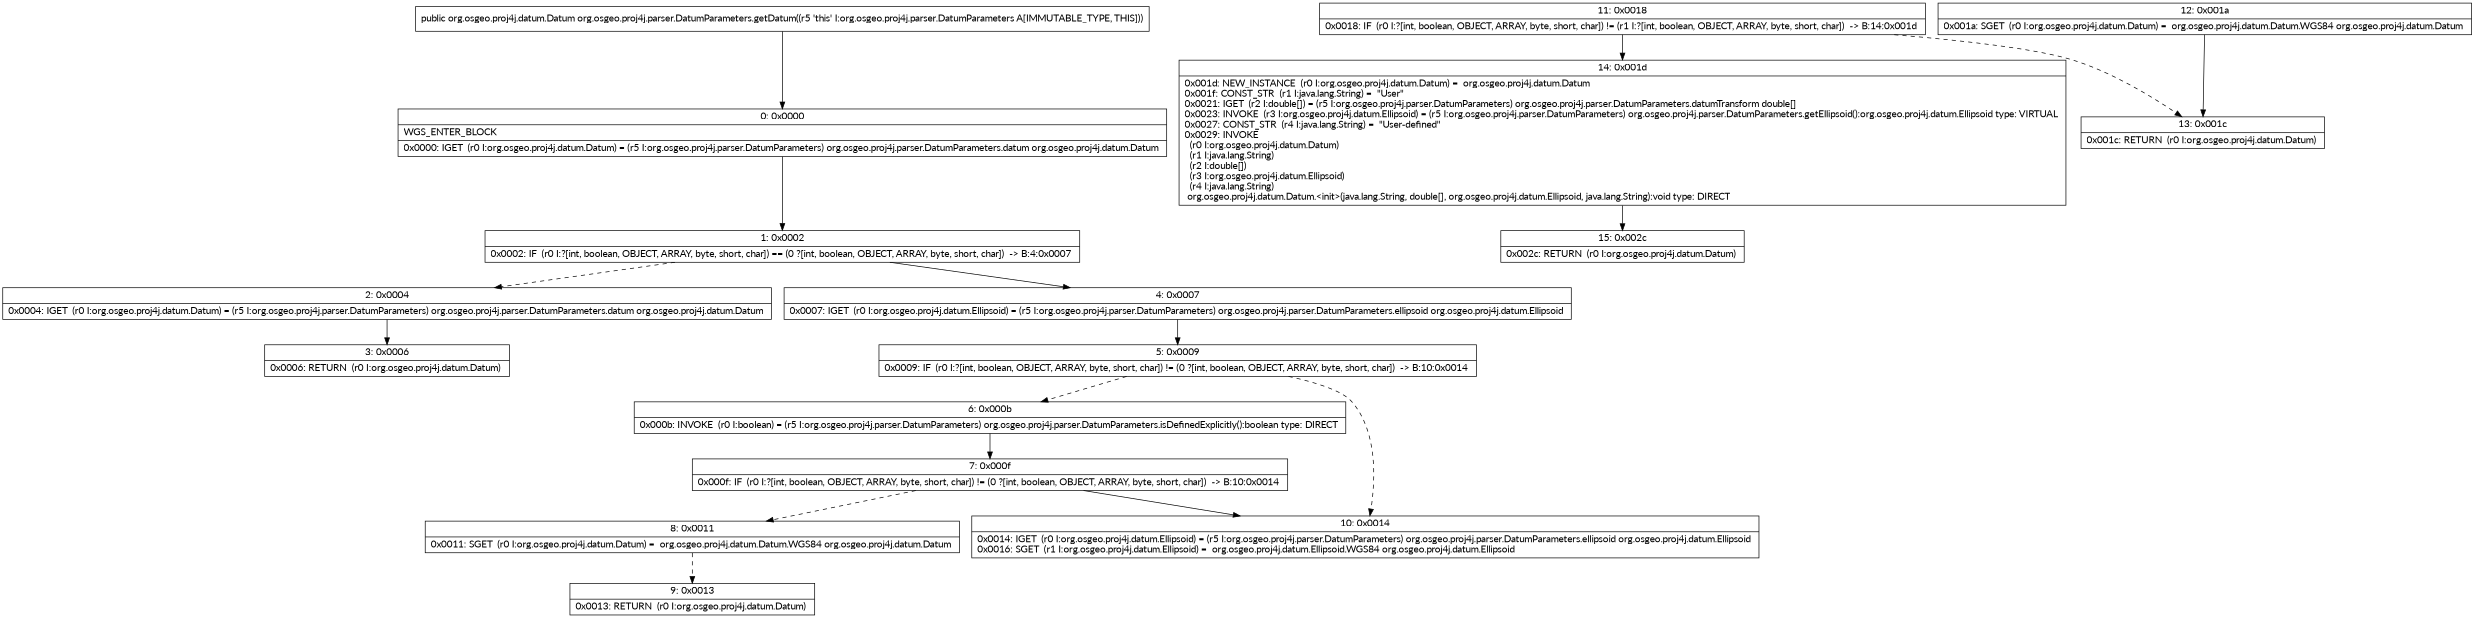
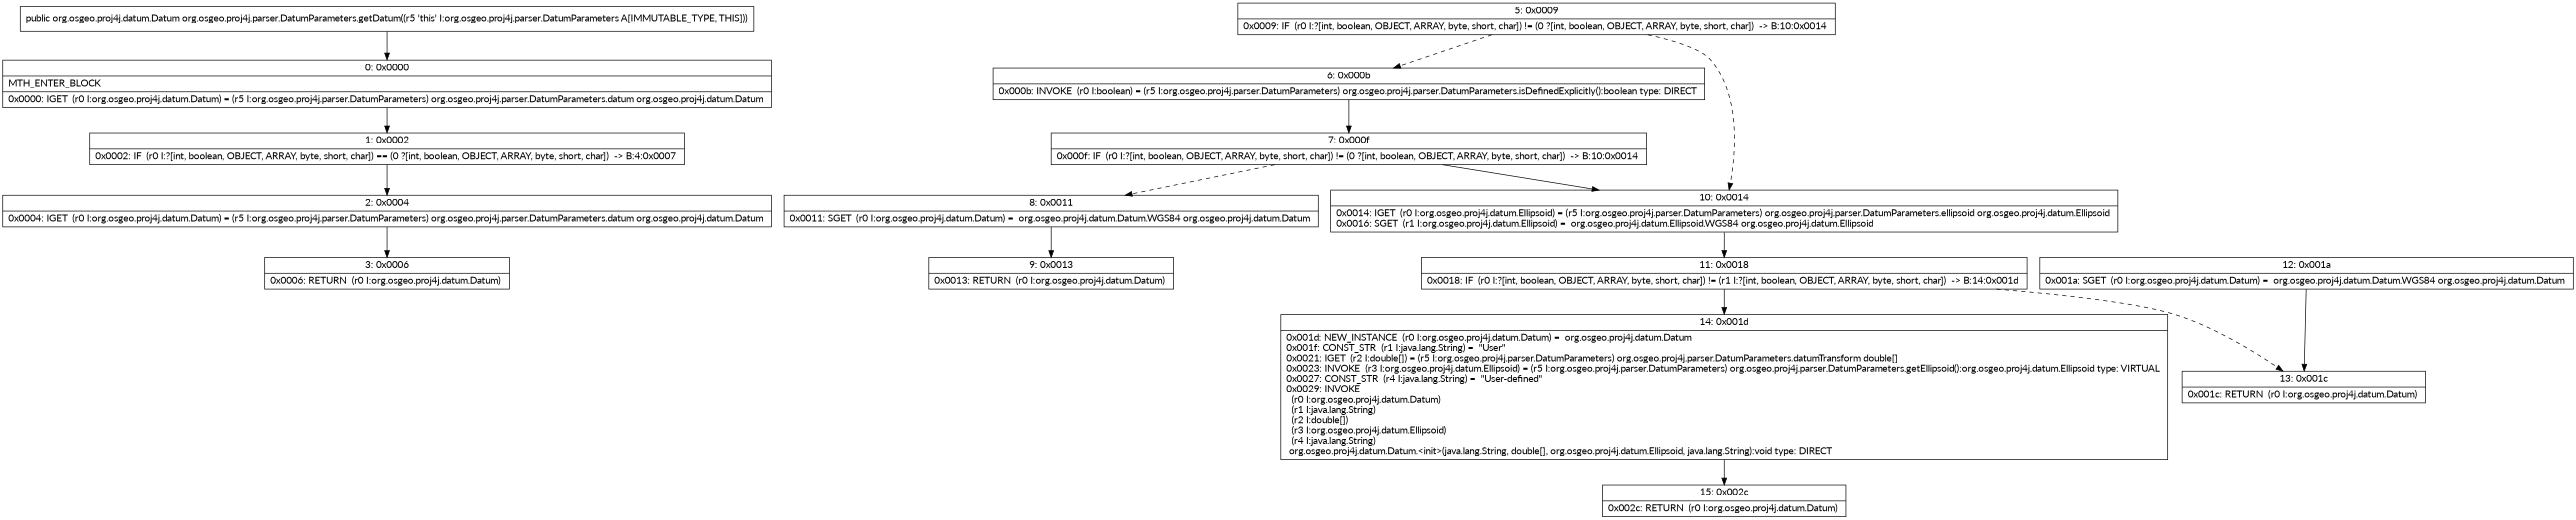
(450, 132) -> (55, 84)
none -> (1724, 241)
(588, 275) -> (387, 177)
(1178, 304) -> none
(692, 565) -> (1051, 239)
